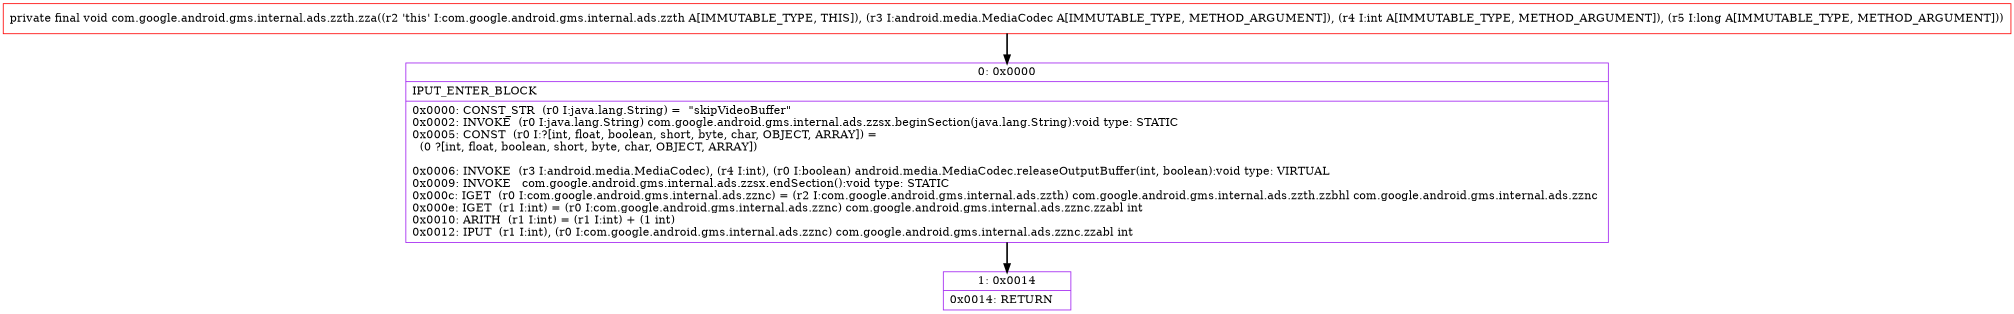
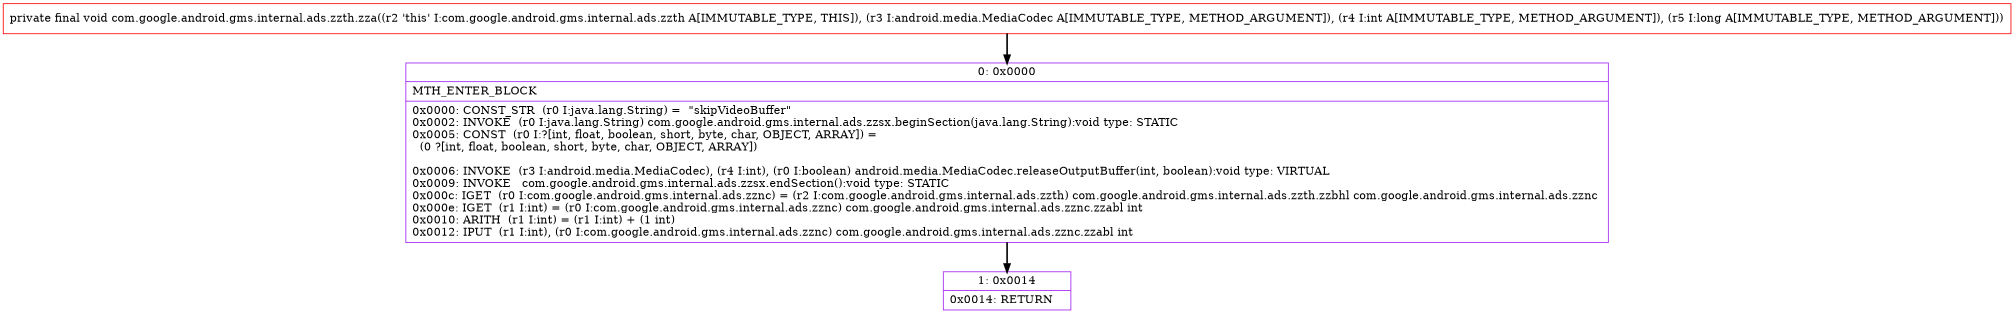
(475, 91) -> (475, 91)
